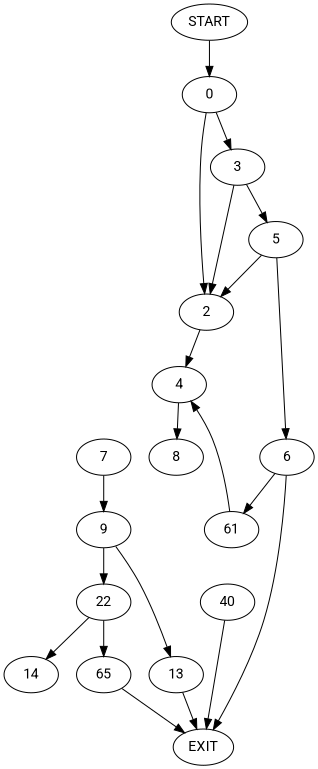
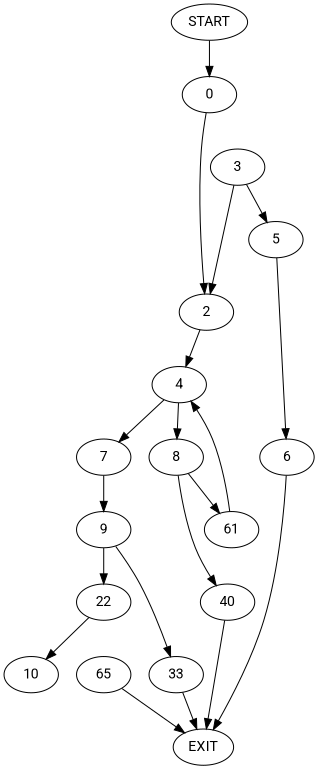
(222, 126) -> none
(245, 272) -> none
none -> (145, 417)
(262, 489) -> (201, 489)
none -> (189, 528)
(104, 633) -> none
(31, 675) -> (31, 675)
(176, 675) -> (176, 675)
